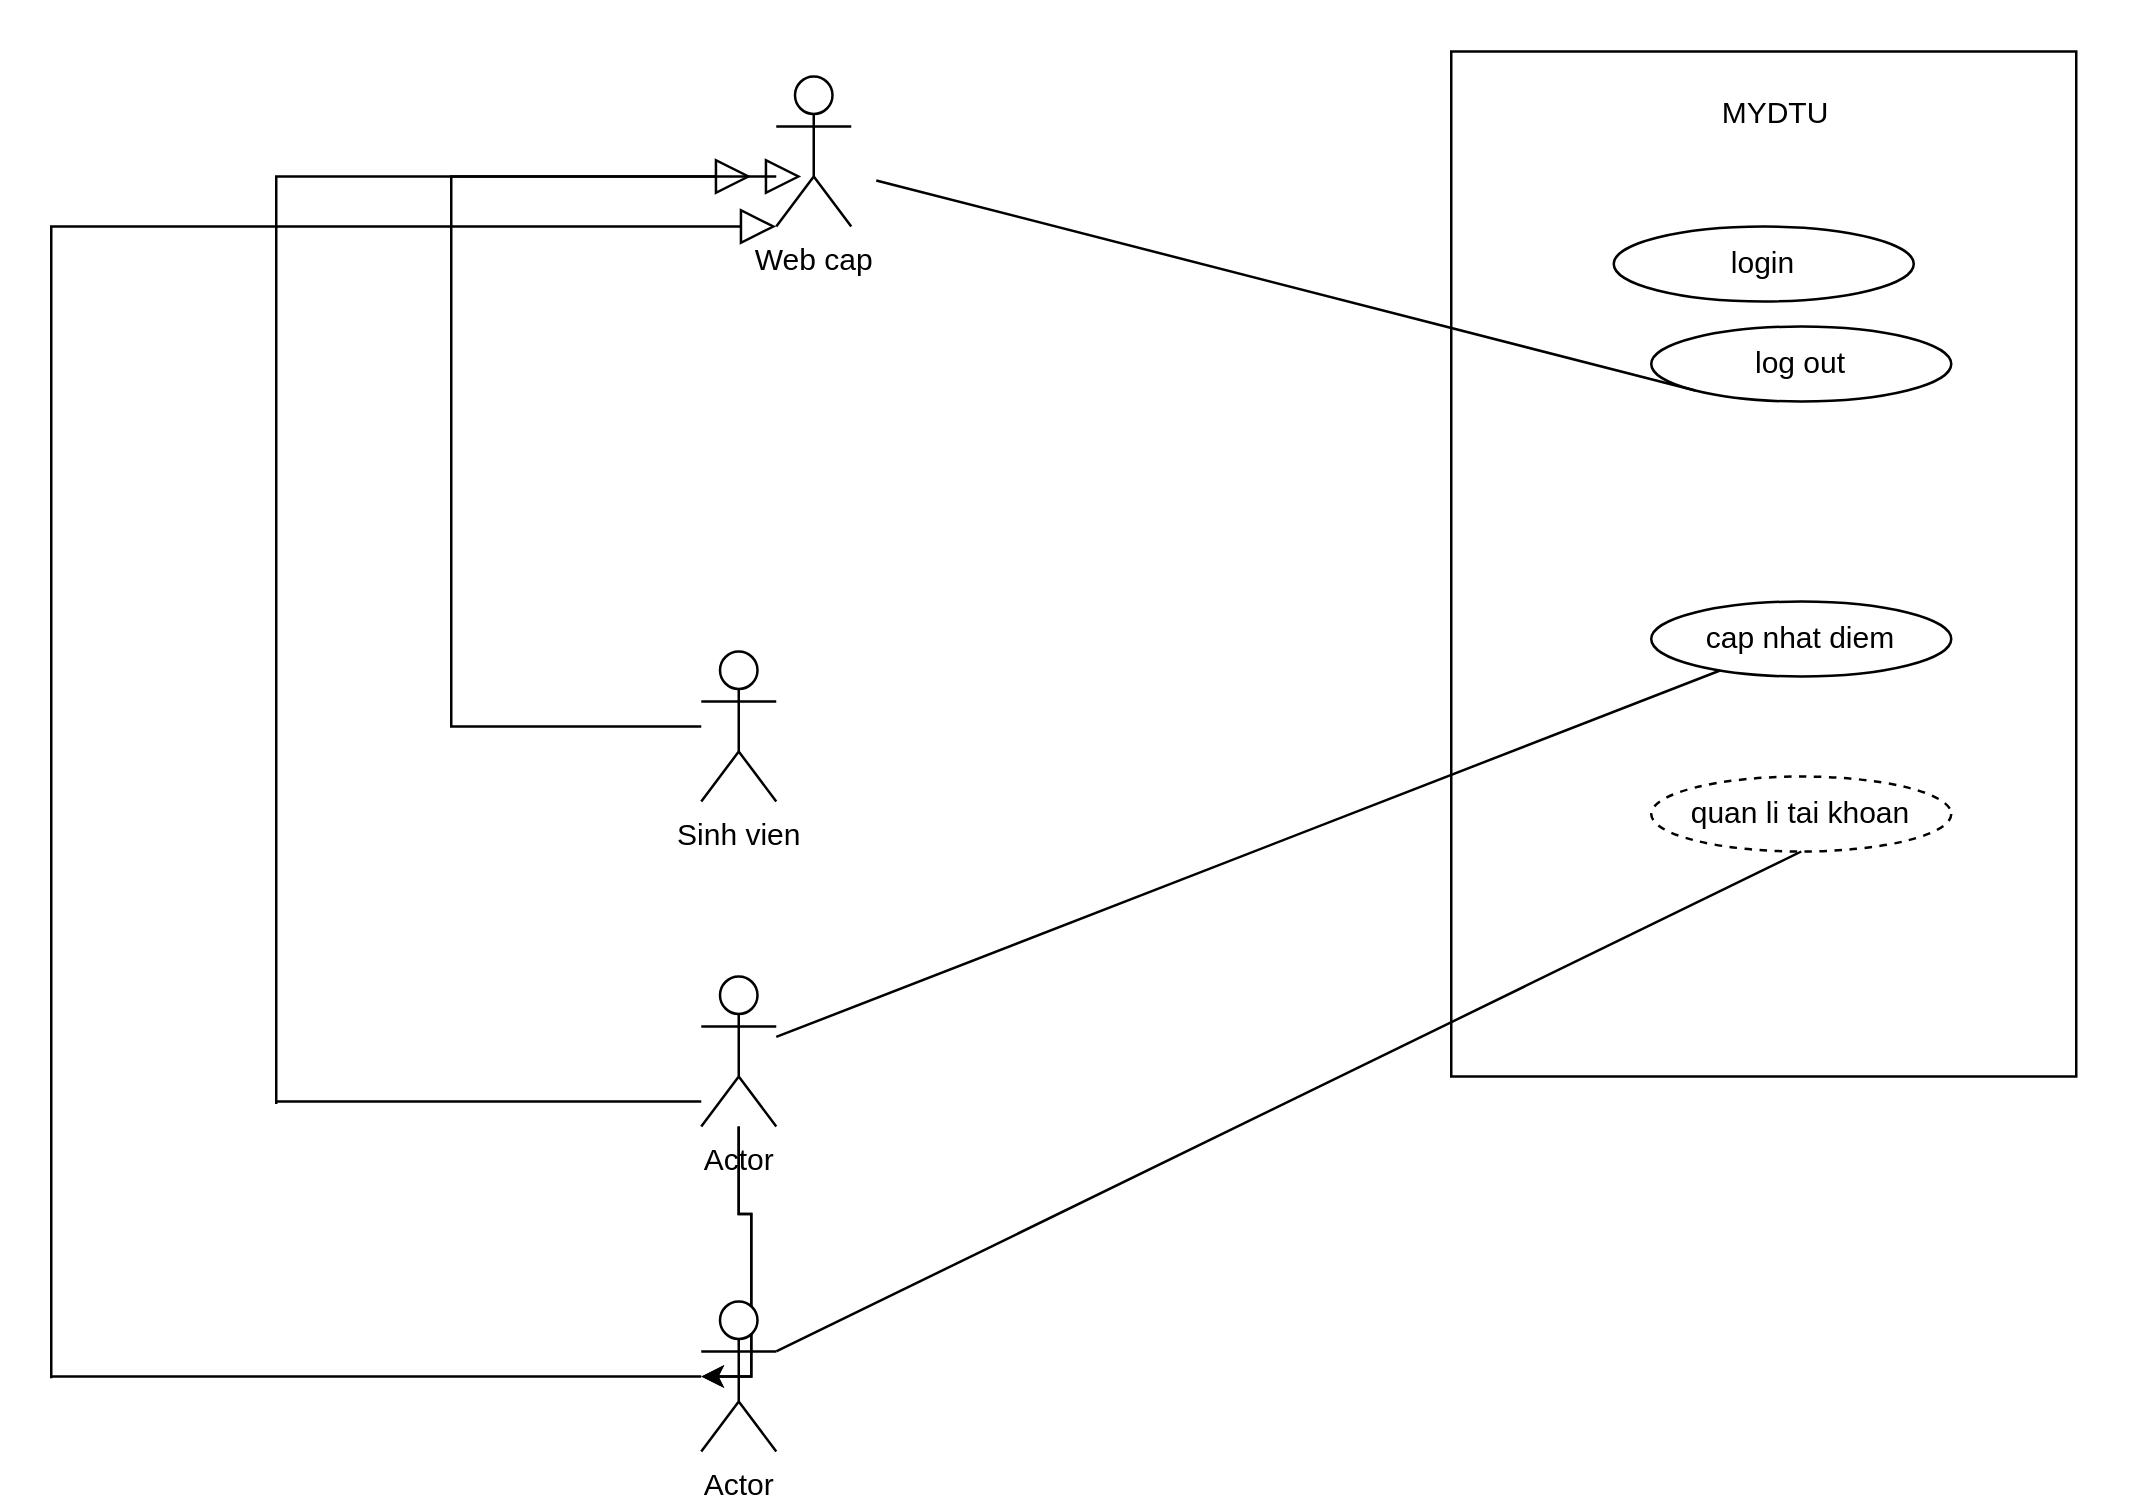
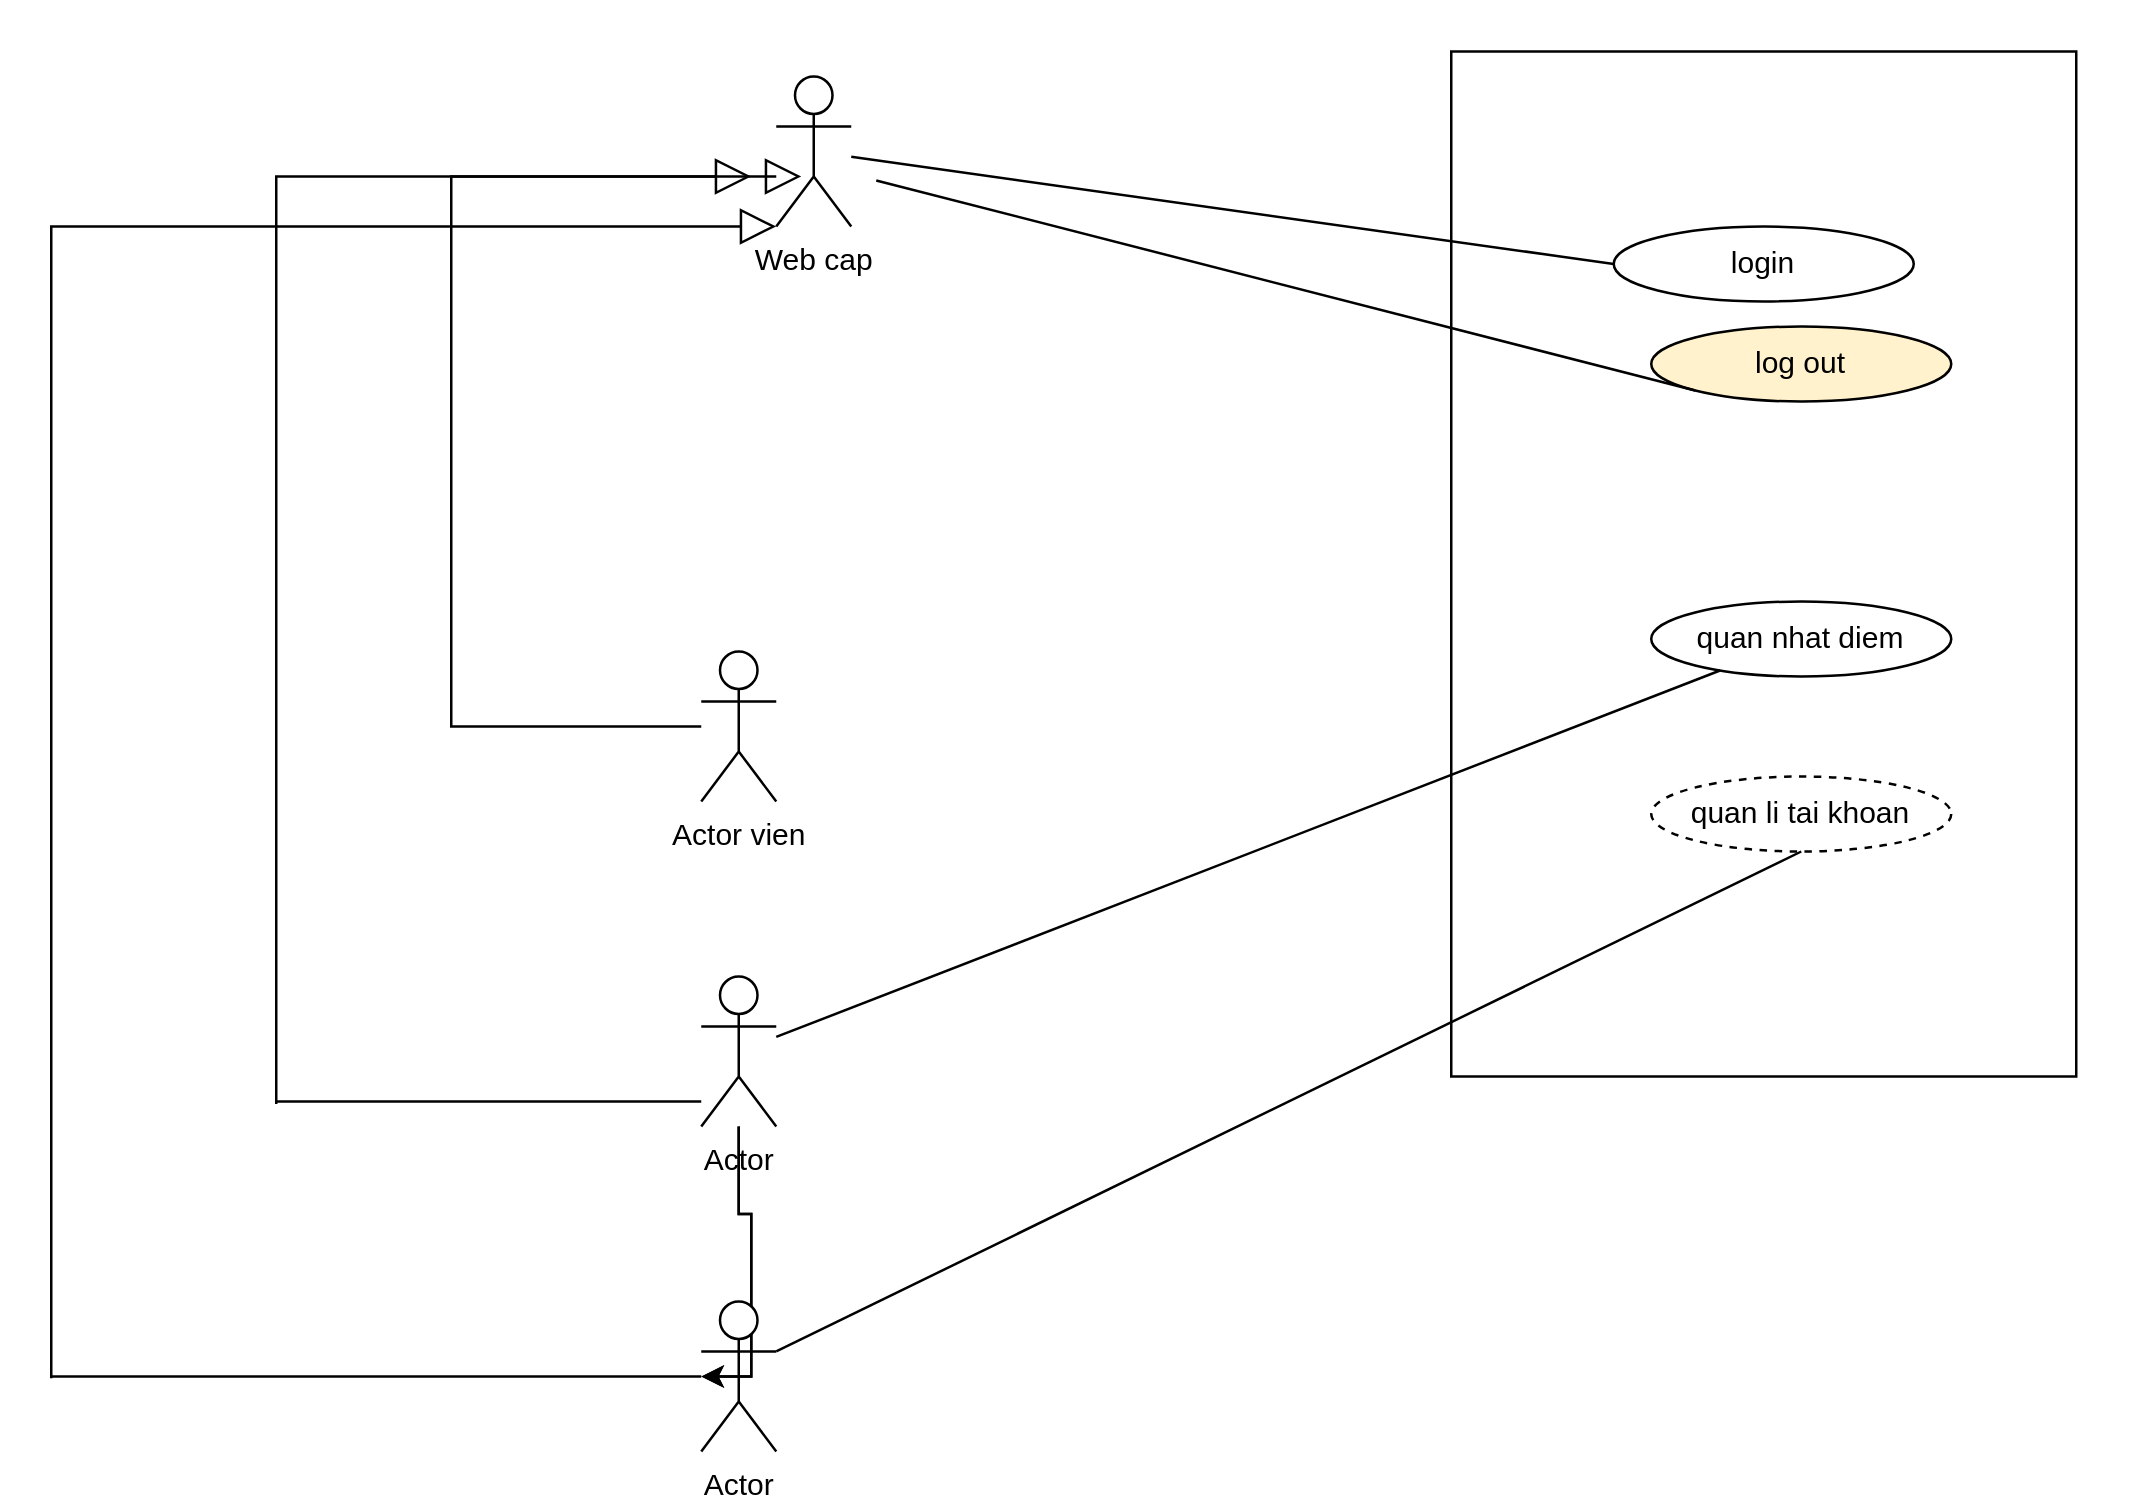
(1776, 114) -> none
none -> (1233, 210)
(1801, 364) -> (1801, 364)
(1801, 639) -> (1801, 639)
(740, 837) -> (740, 837)
